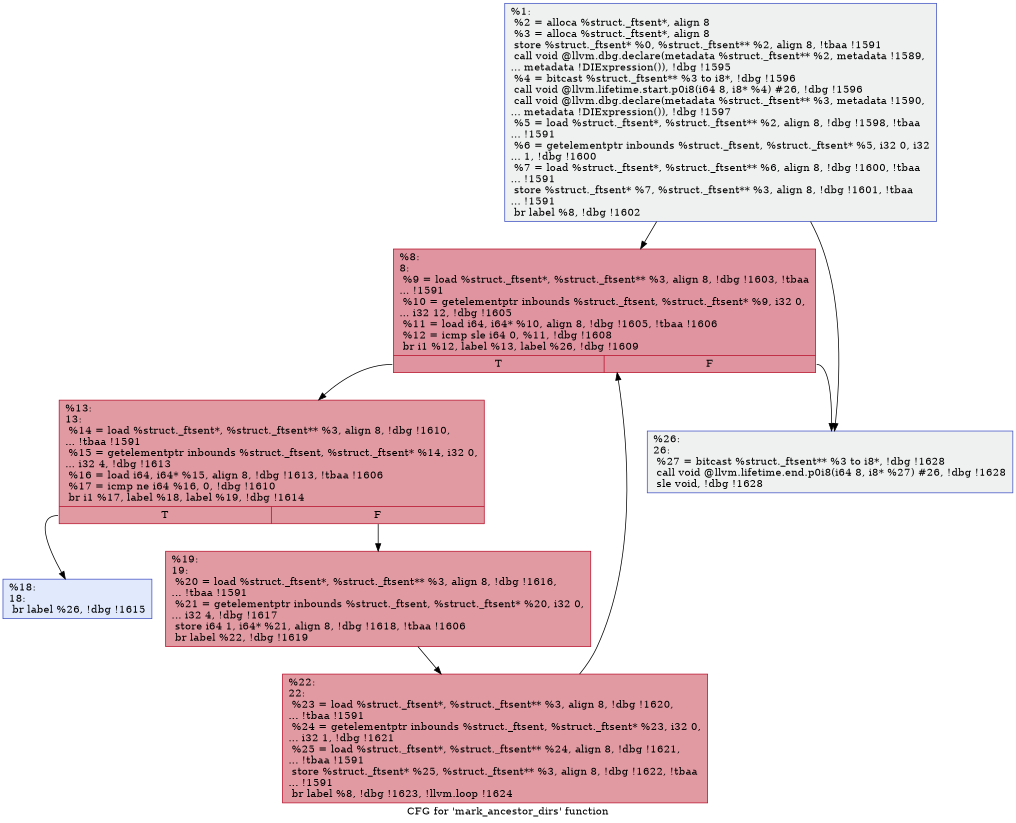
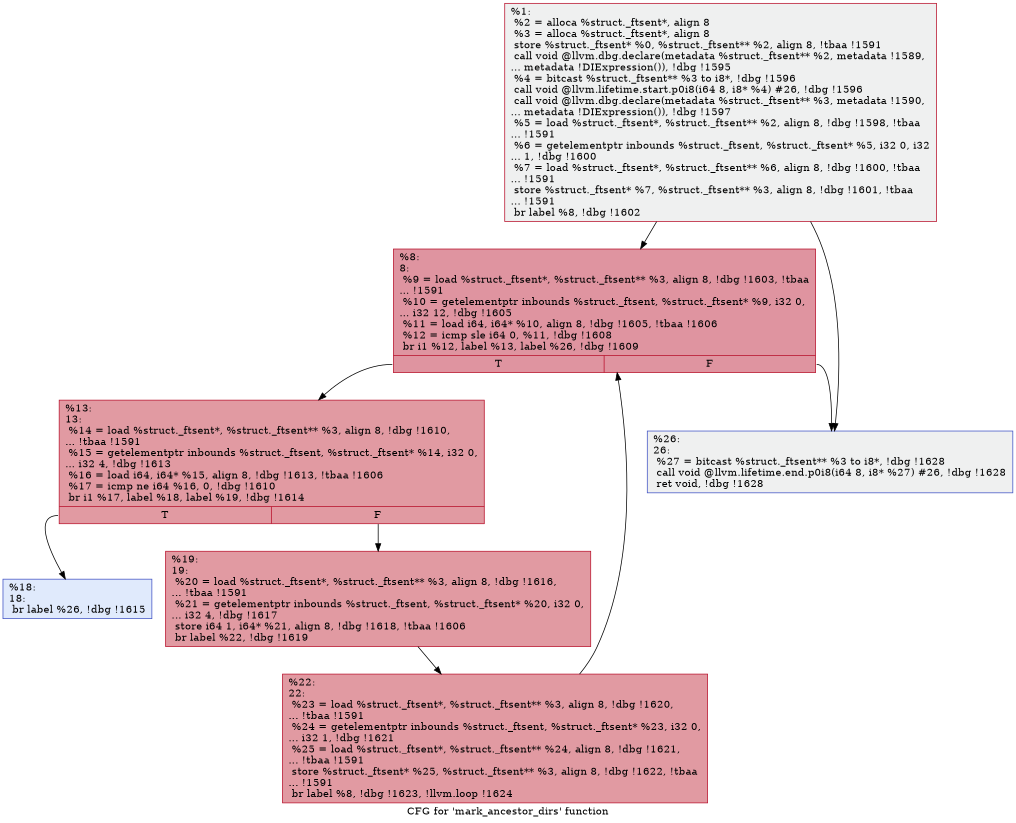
(721, 112) -> (721, 112)
(708, 484) -> (709, 484)
